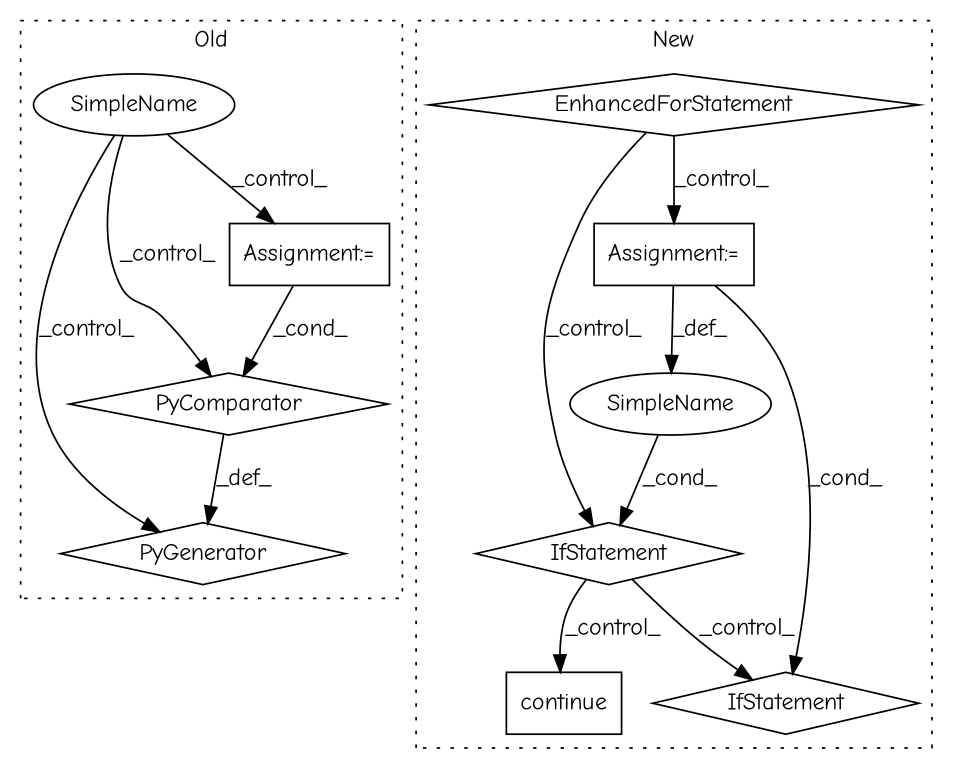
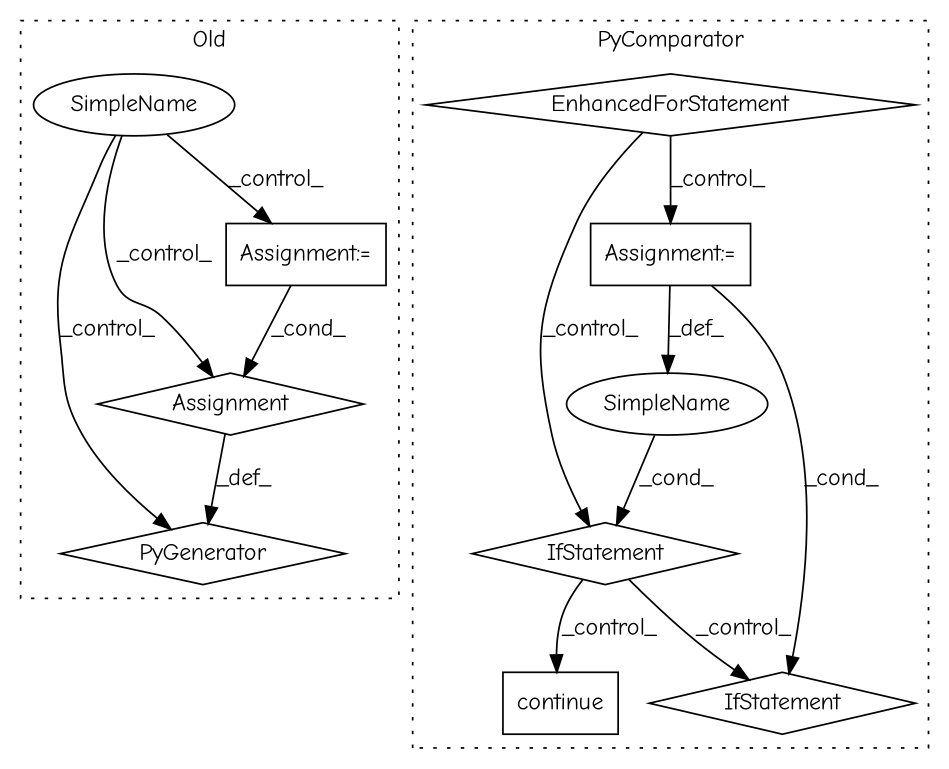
(674, 40) -> (671, 40)
(229, 404) -> (230, 404)
